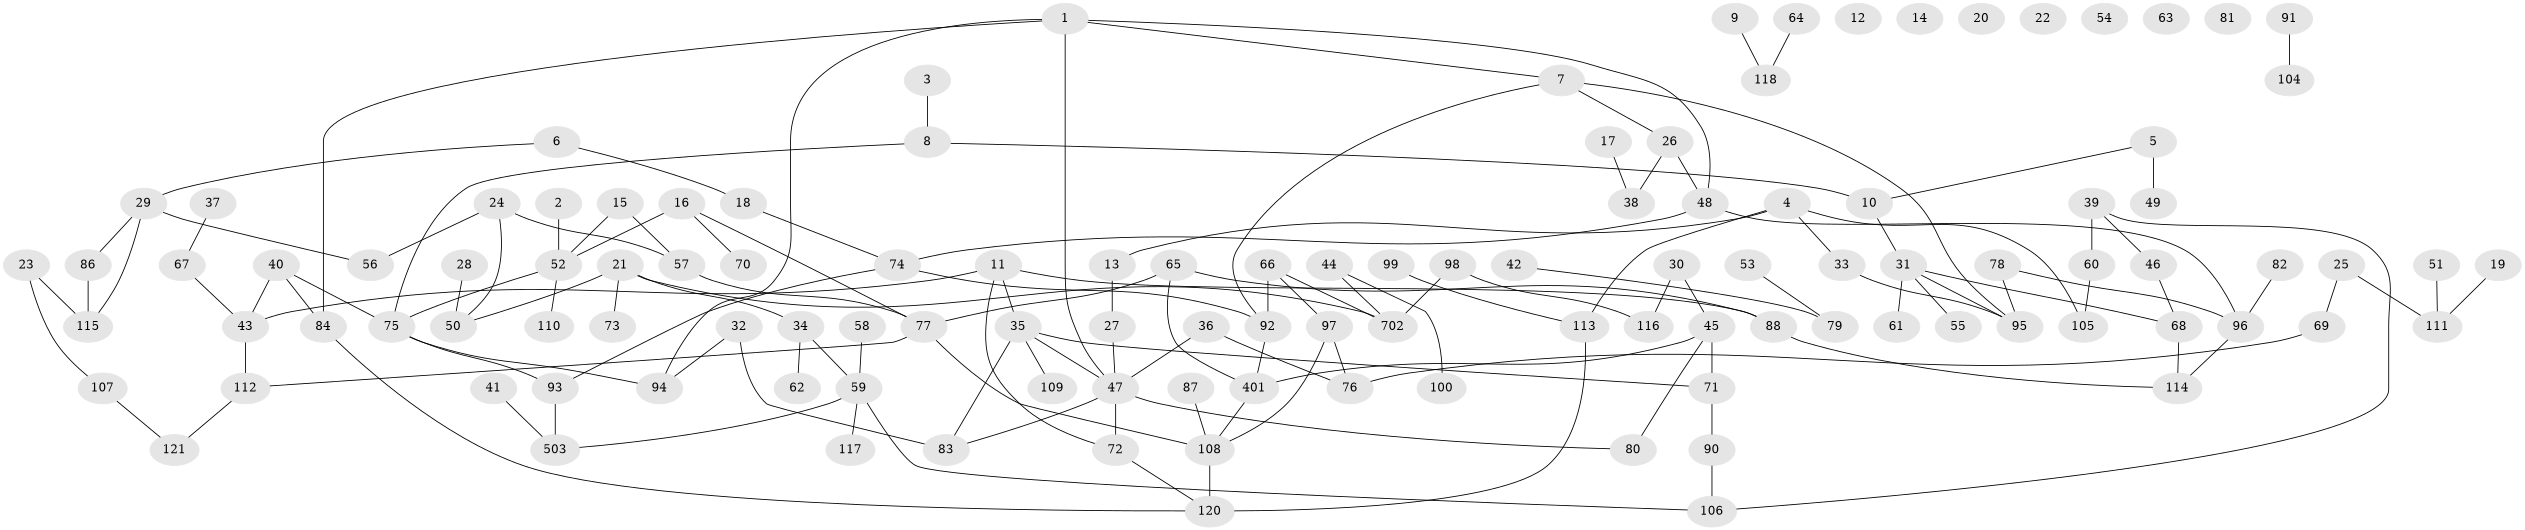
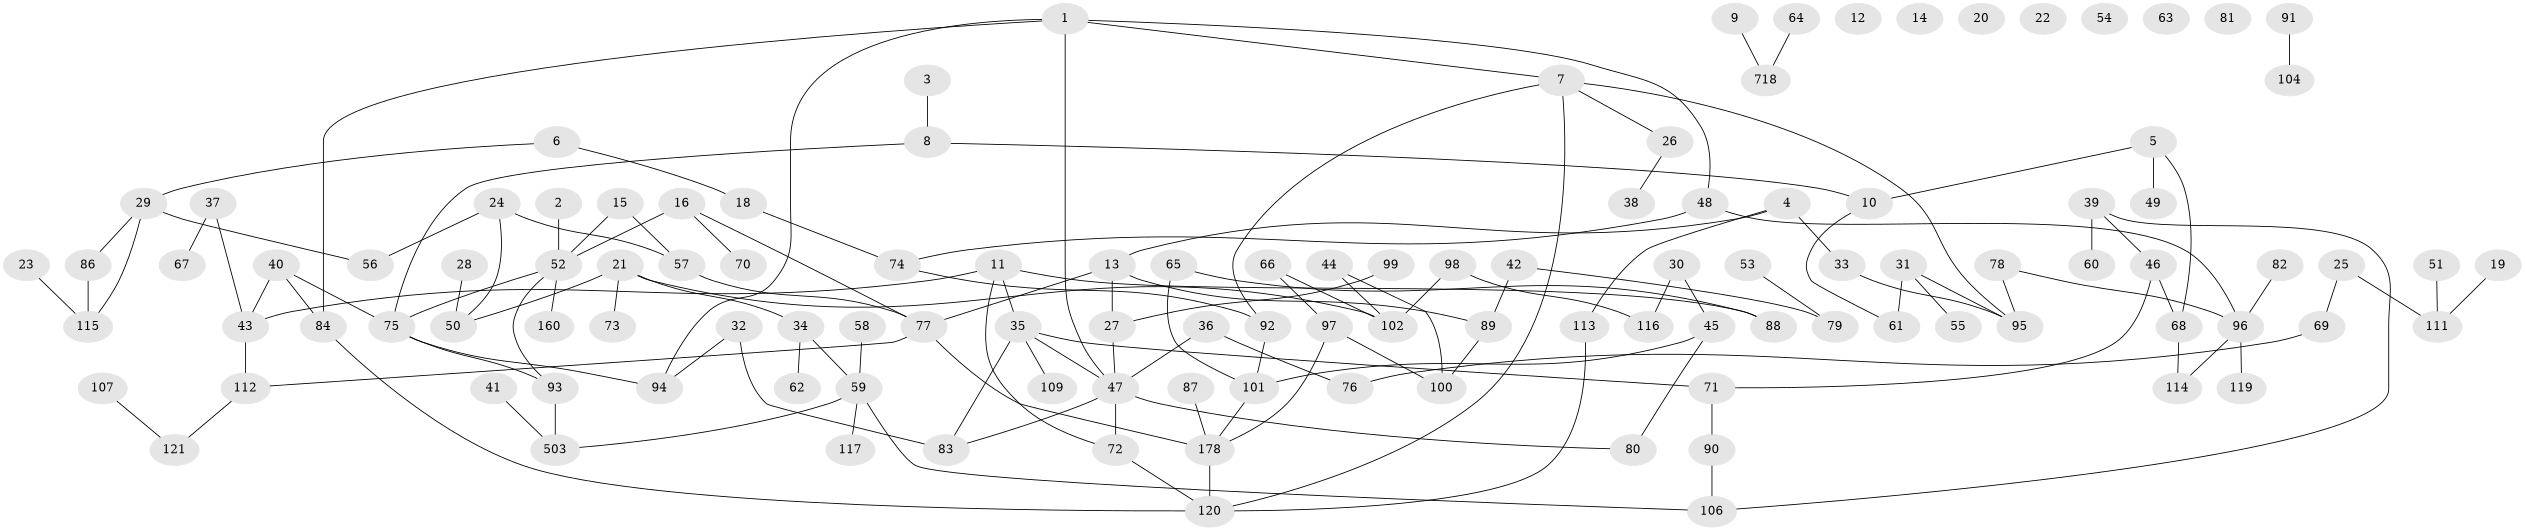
(1766, 80) -> (1766, 80)
(1608, 142) -> none
(1685, 169) -> none
(1887, 234) -> (1809, 276)
(214, 296) -> (229, 265)
(2041, 296) -> (2191, 231)
(1052, 301) -> (981, 308)
(1268, 301) -> none
(1485, 301) -> (1230, 303)
(689, 320) -> (513, 326)
(549, 327) -> (549, 327)
(1393, 327) -> (1393, 327)
none -> (1489, 327)
(2083, 327) -> none
(50, 334) -> none
(1340, 358) -> (1385, 357)
(1712, 361) -> (1964, 378)
(1970, 374) -> none
none -> (1498, 379)
(1254, 388) -> (1254, 388)
none -> (2242, 388)
(1210, 450) -> (1210, 450)
